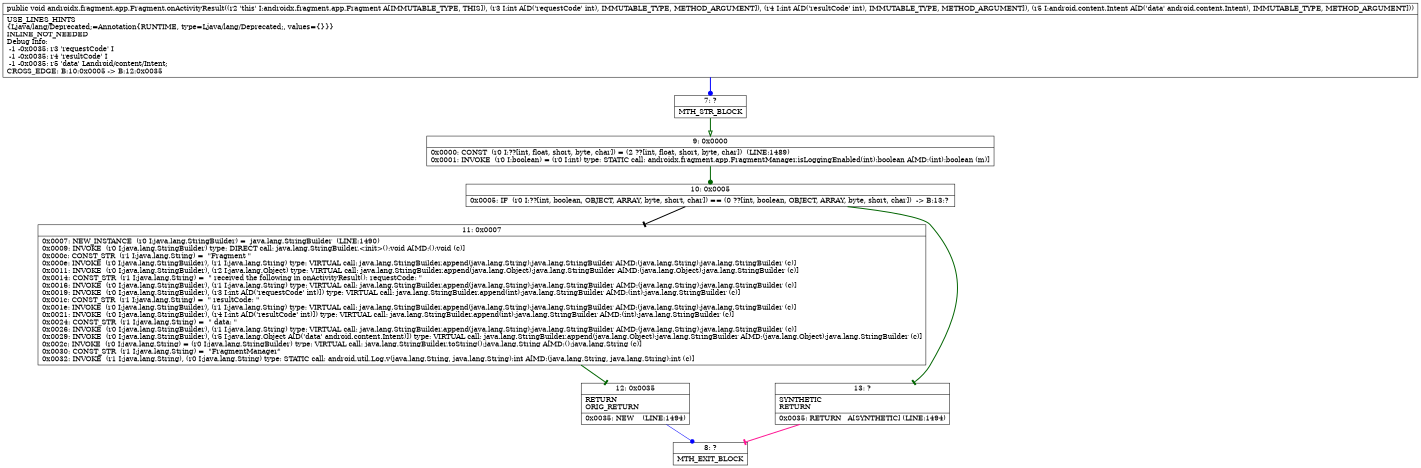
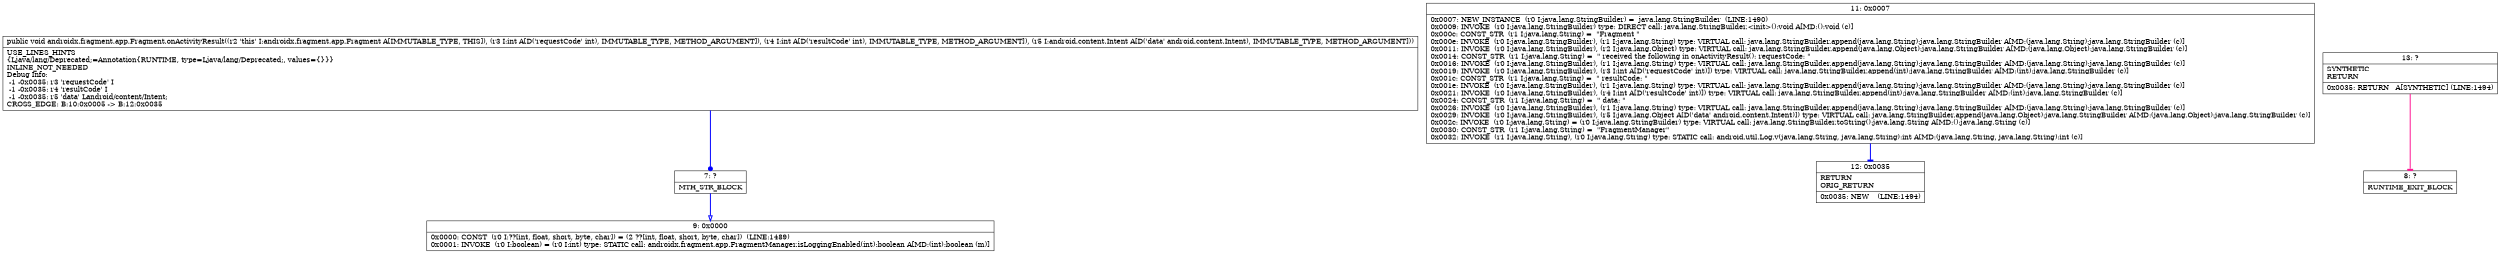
(710, 125) -> (710, 205)
(710, 195) -> none
(593, 373) -> (1870, 151)
(678, 432) -> none
(710, 459) -> (2410, 188)
